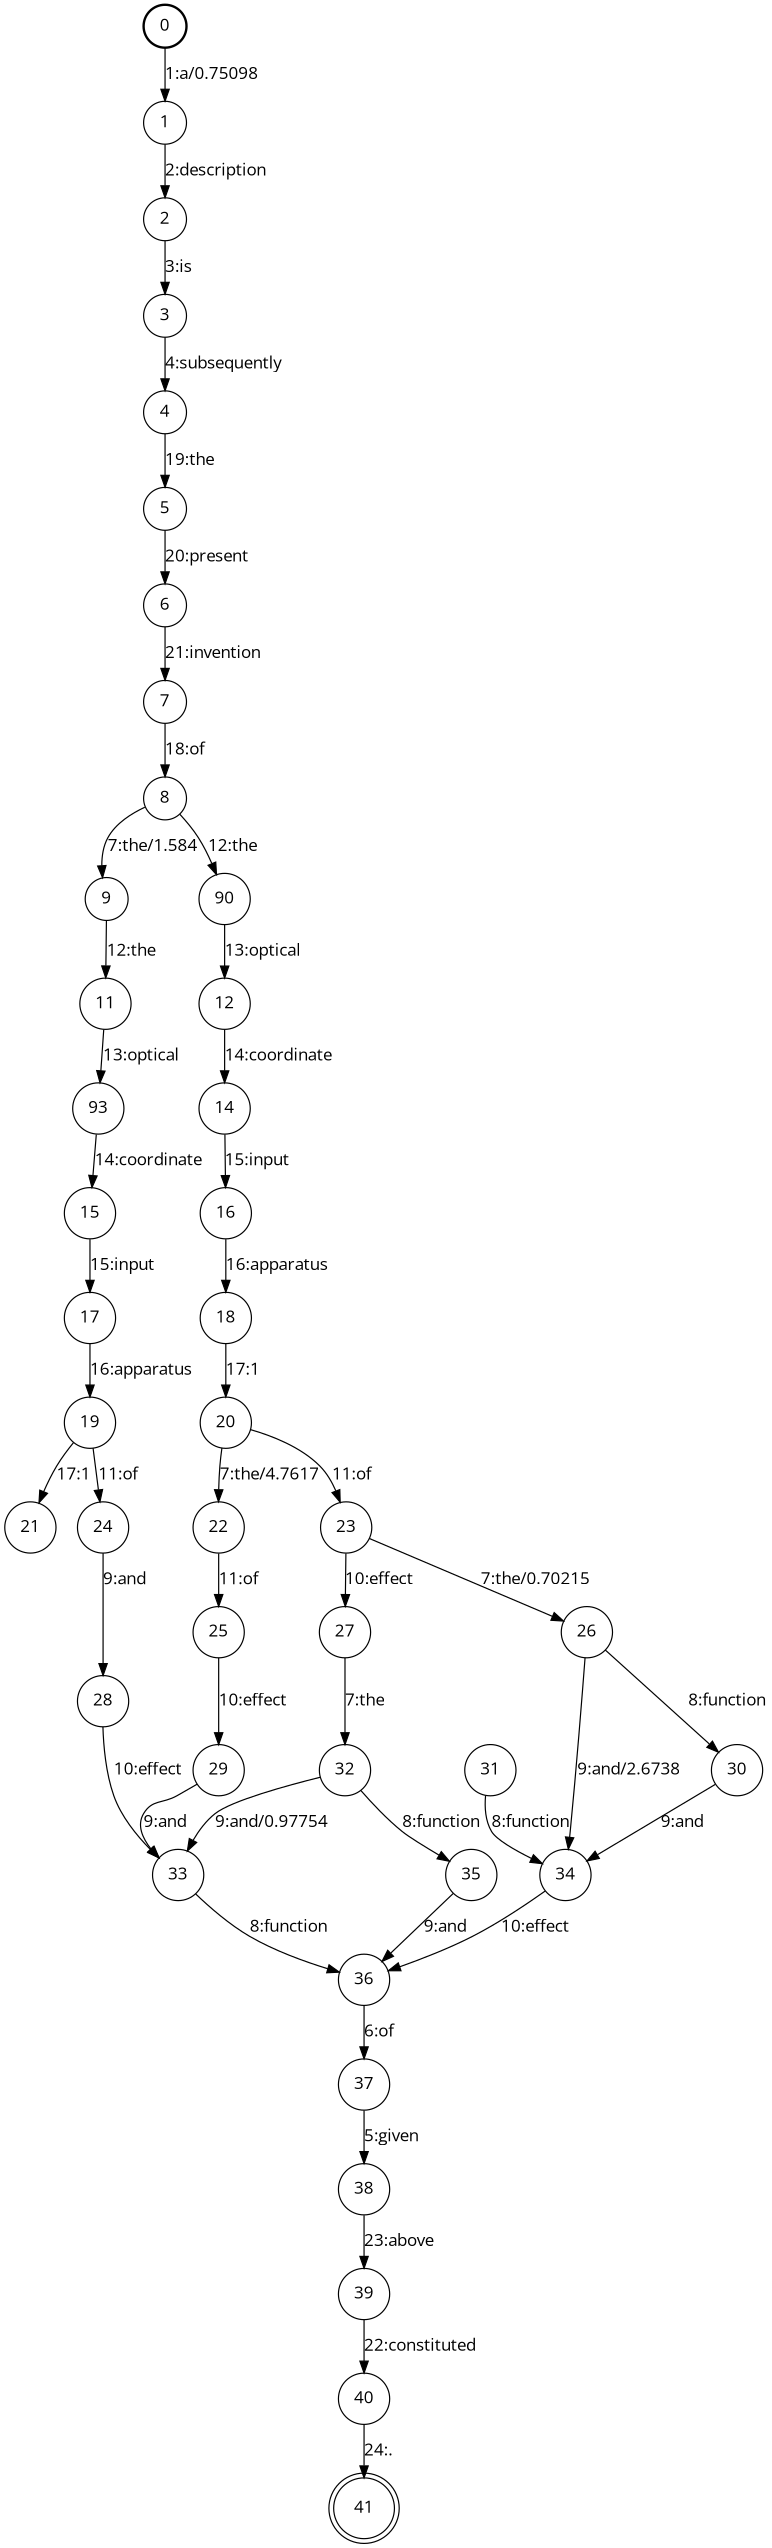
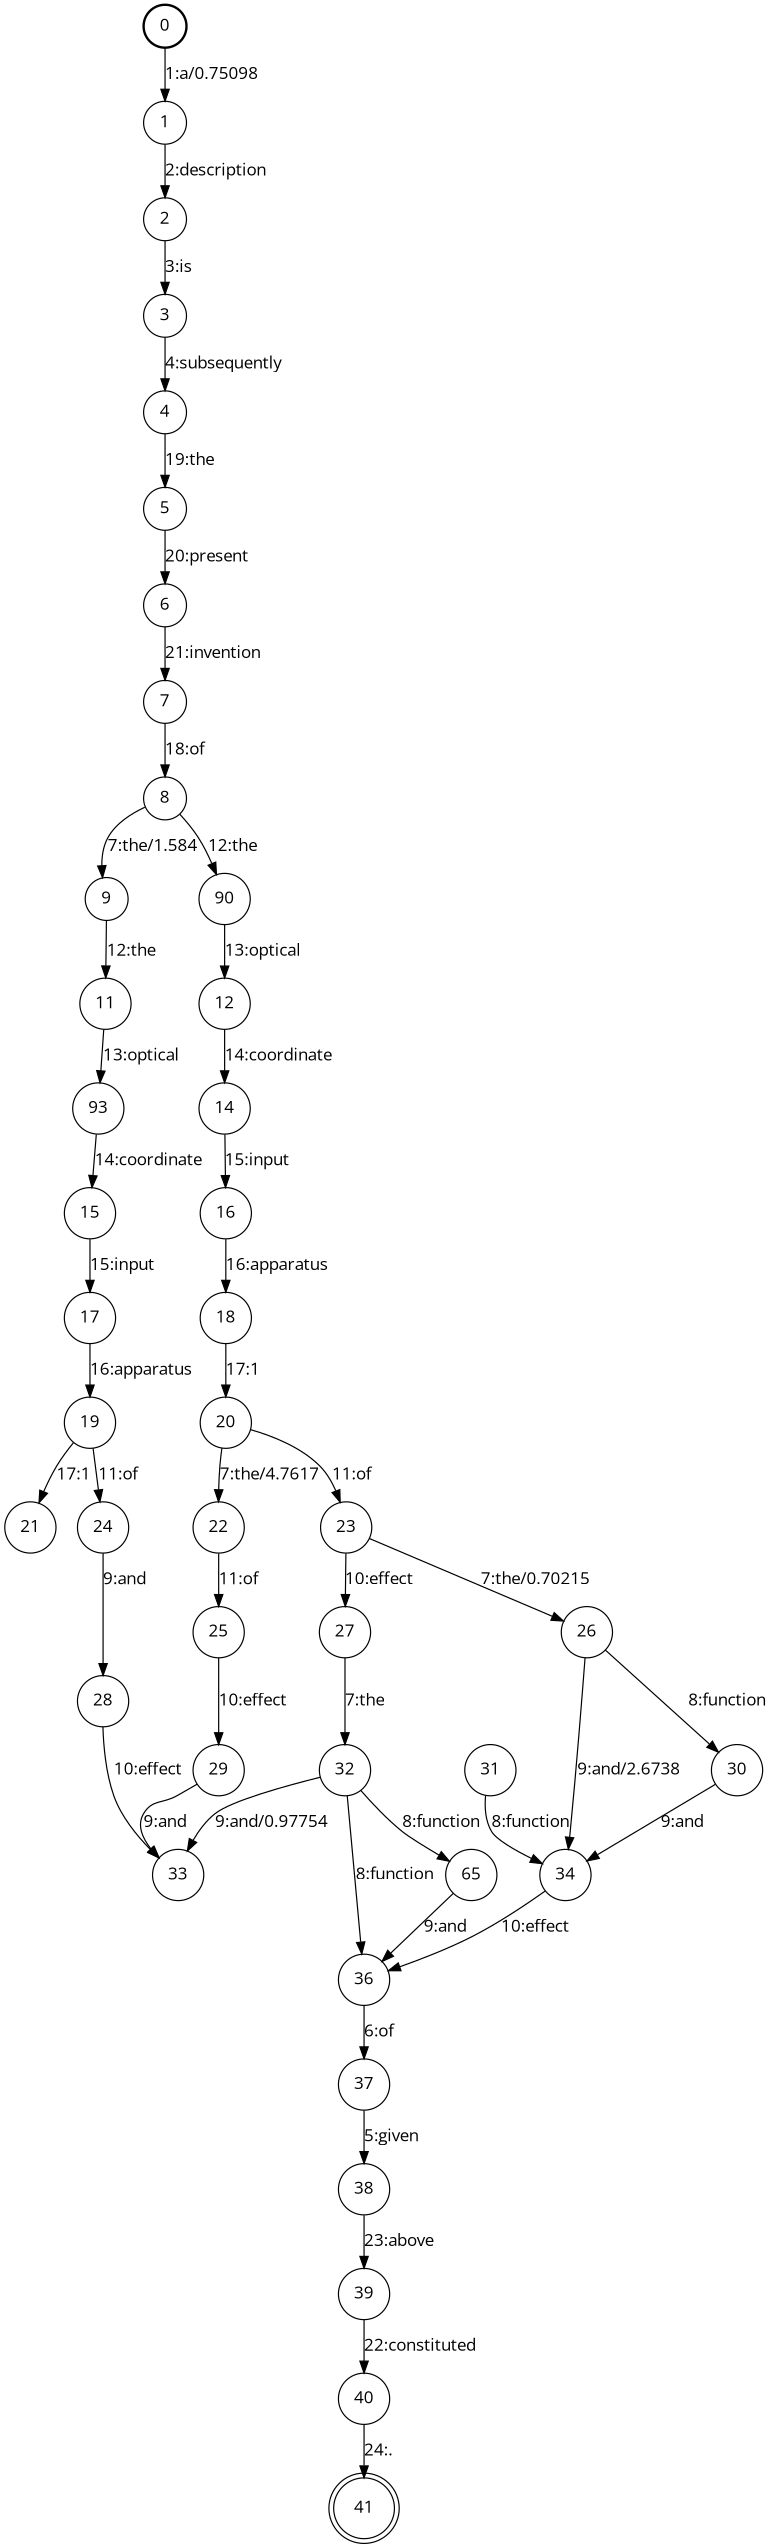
(471, 1875) -> (471, 1875)
(257, 1940) -> (354, 1869)
